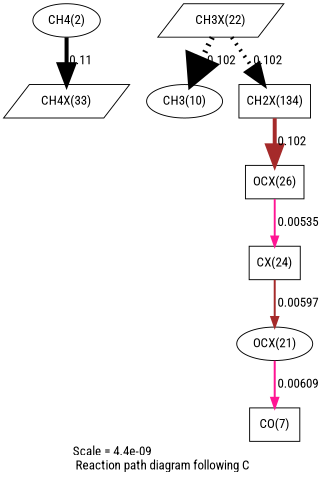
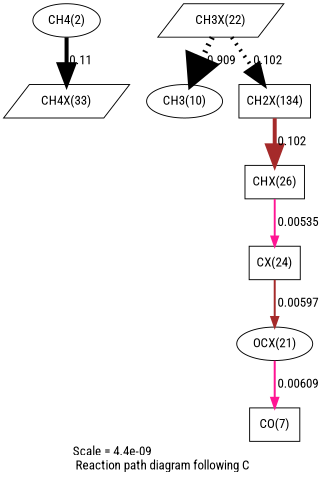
(220, 61) -> (220, 61)
(275, 182) -> (275, 182)
